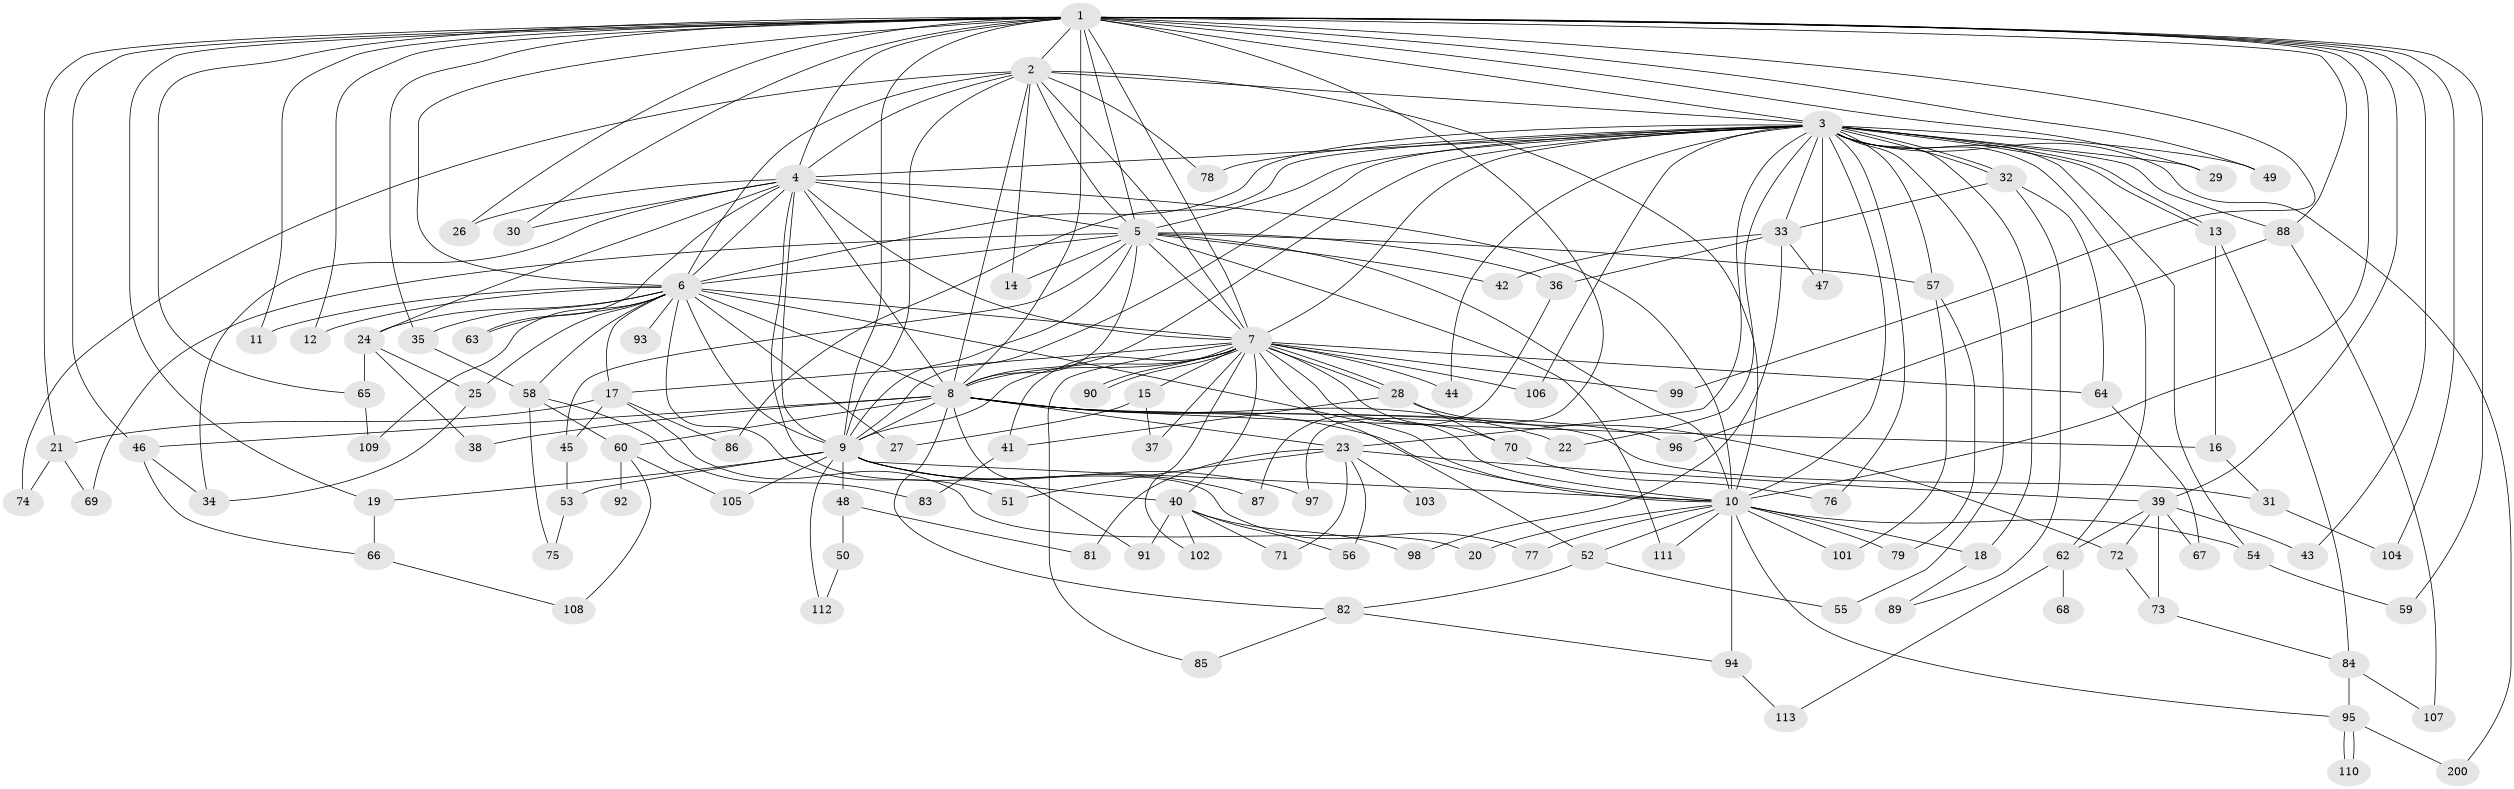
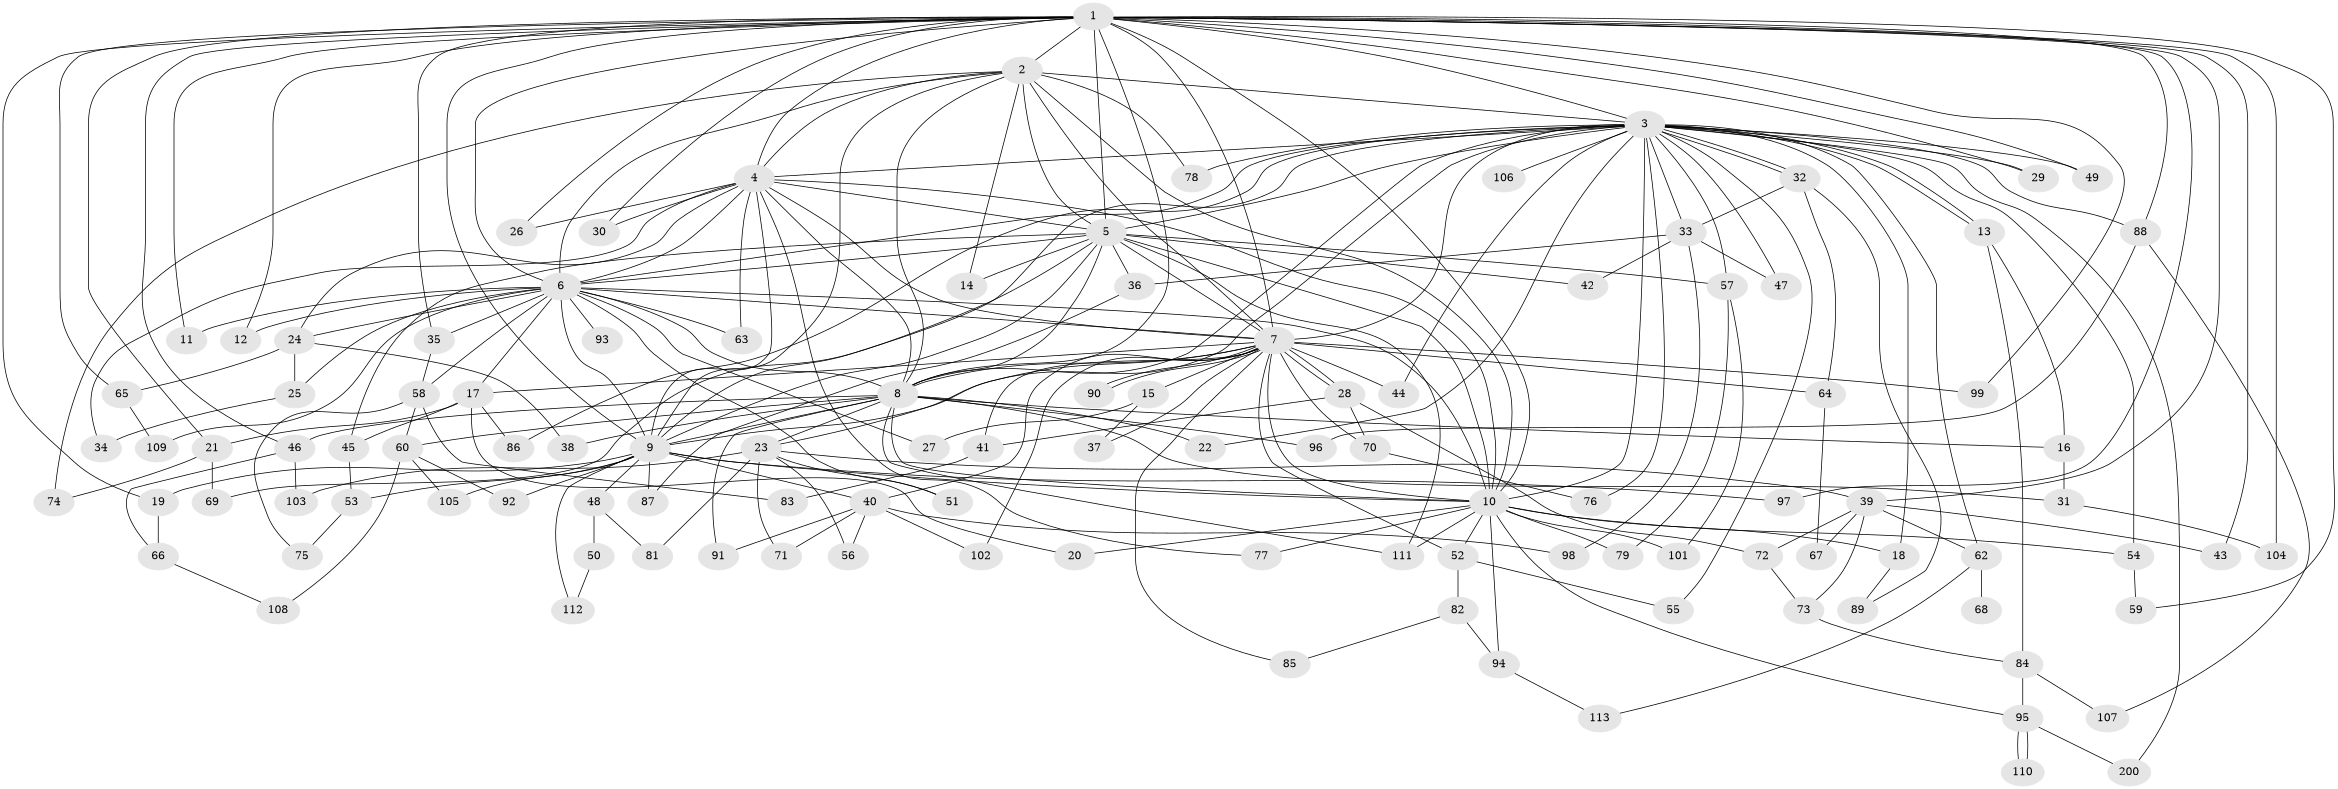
(1394, 365) -> none
(174, 476) -> (295, 476)
none -> (567, 480)
(1042, 577) -> (1107, 506)
